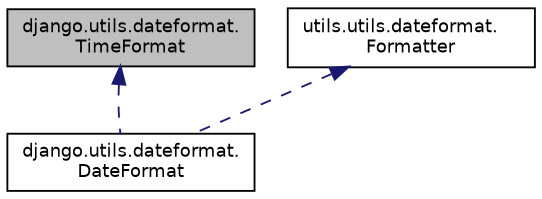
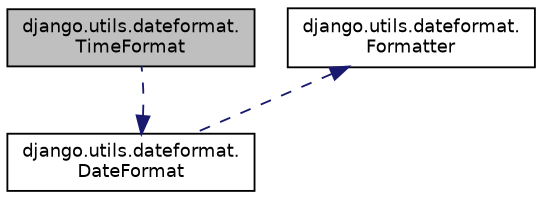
(411, 38) -> (411, 38)
(119, 109) -> (143, 91)
